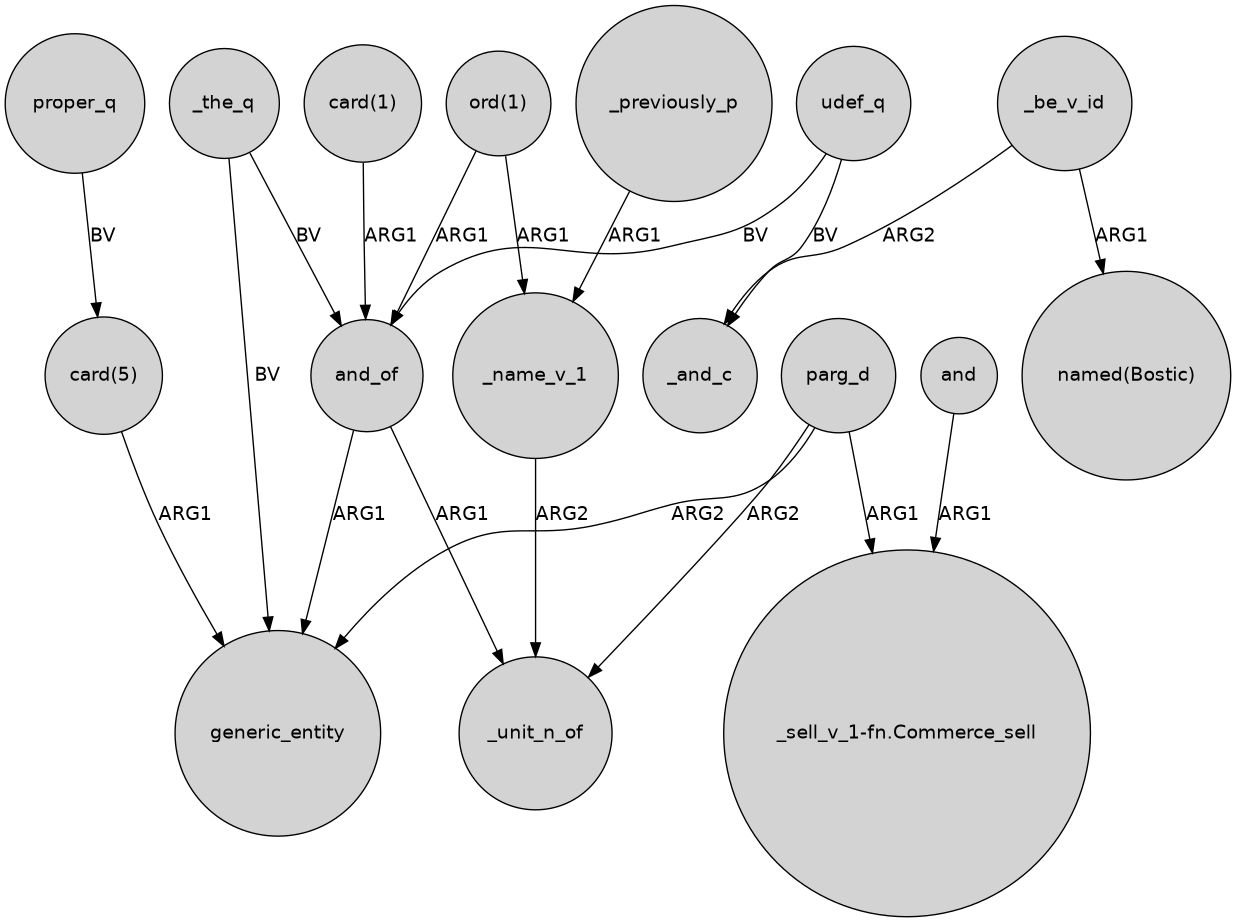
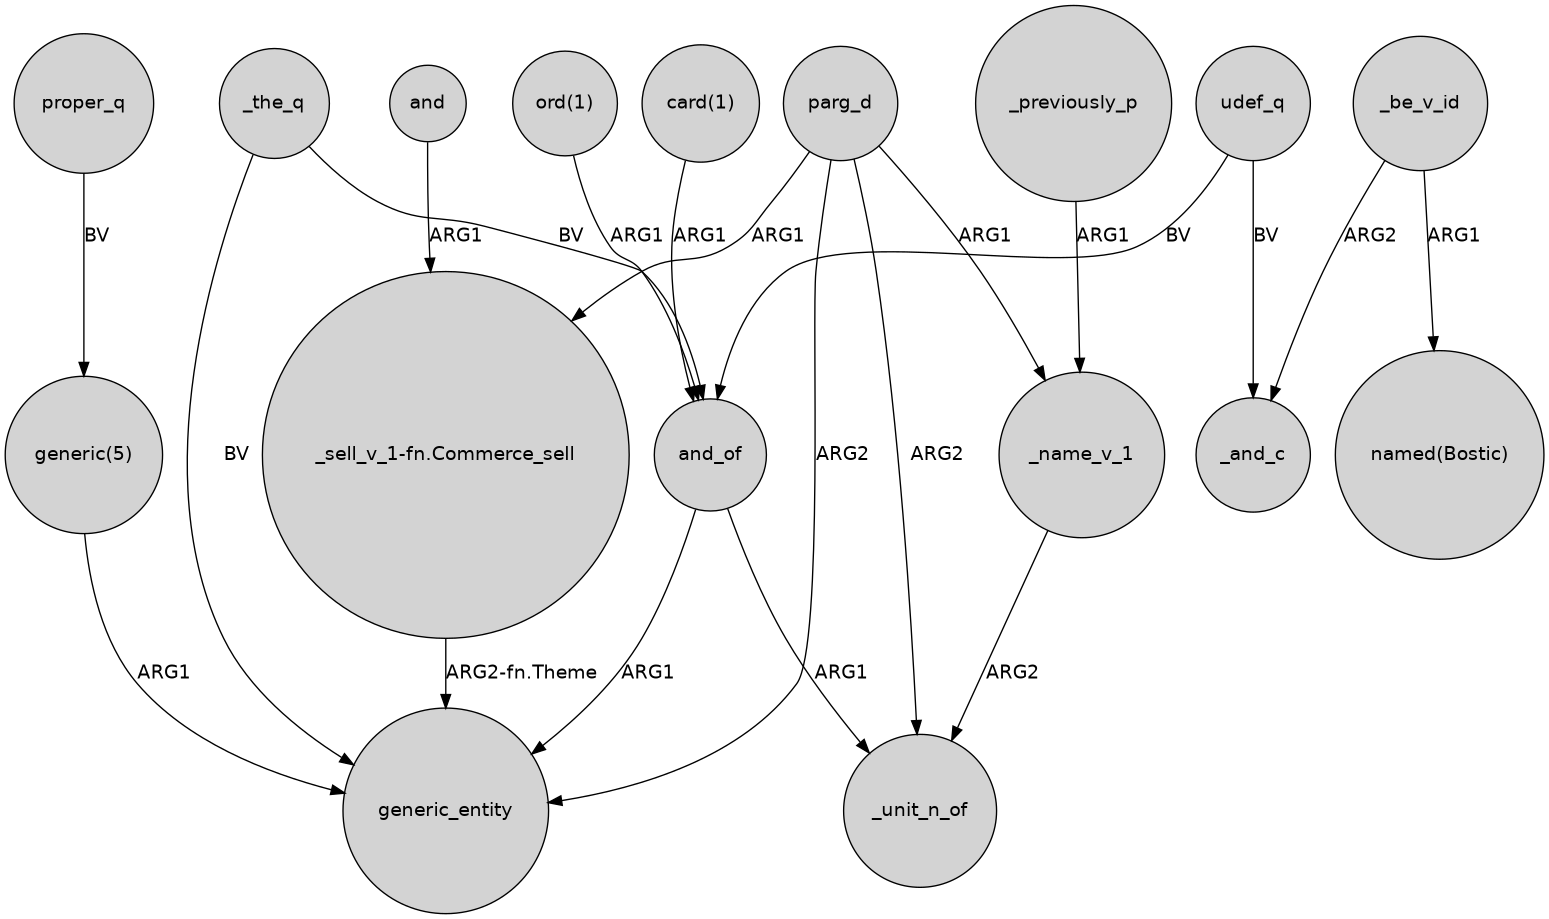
(514, 218) -> (958, 241)
(104, 376) -> (84, 455)
none -> (446, 666)
